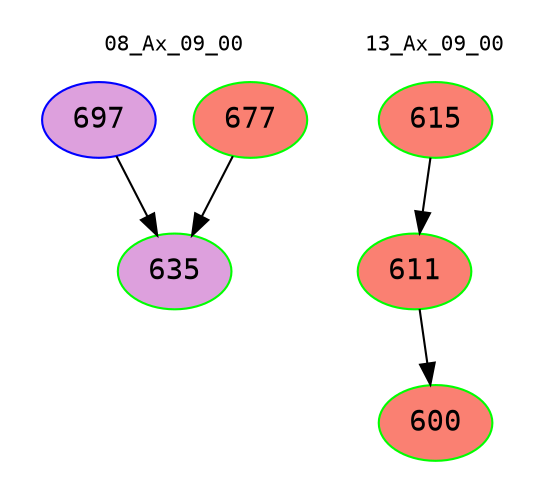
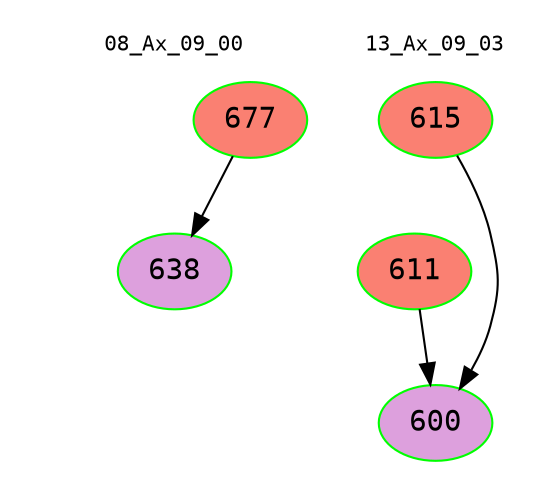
(436, 45) -> (436, 45)
(99, 120) -> none
(427, 185) -> (496, 261)
(175, 271) -> (175, 271)
(436, 423) -> (436, 423)
